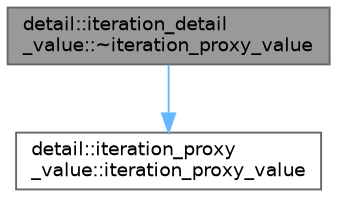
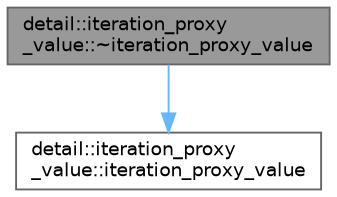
(169, 36) -> (169, 36)
